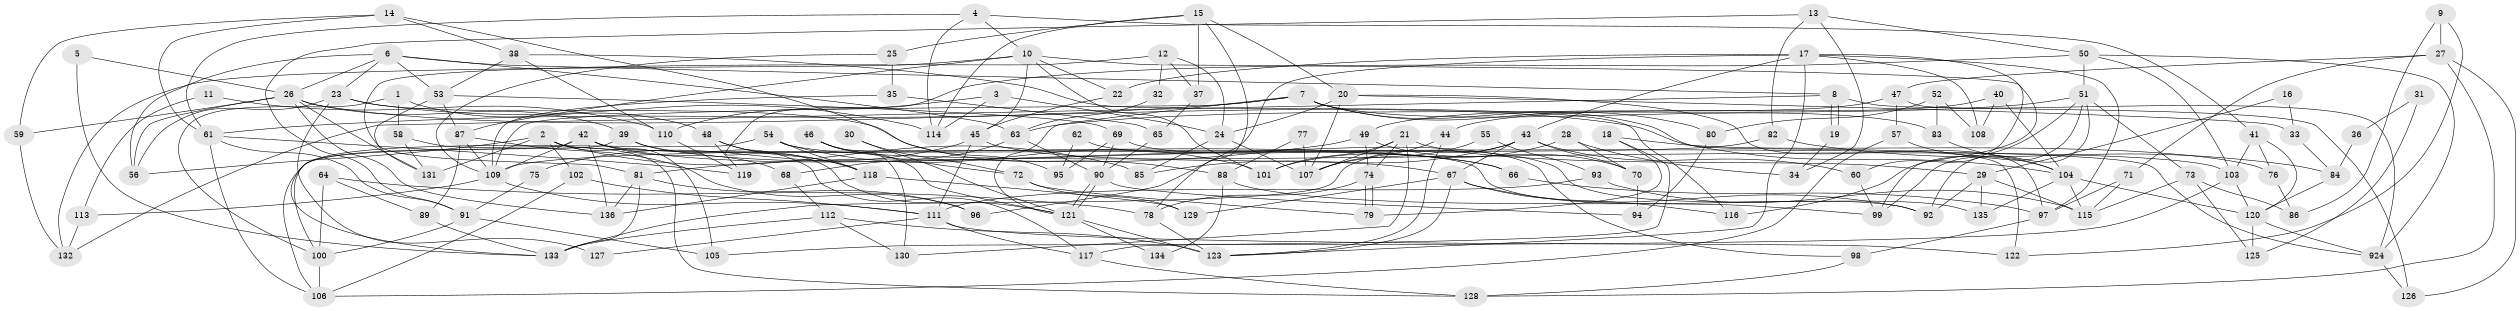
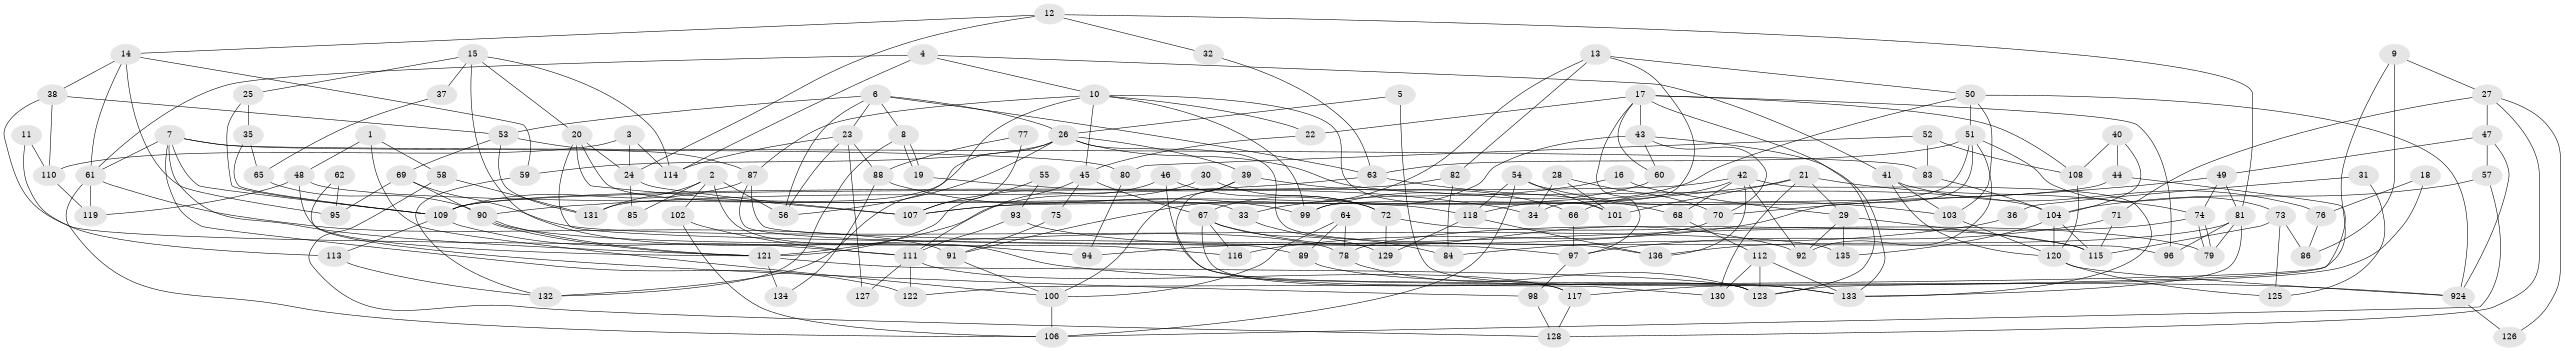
(1180, 74) -> (588, 34)
(2177, 112) -> none
(1399, 162) -> none
(2294, 196) -> (2077, 219)
(1539, 207) -> (2225, 236)
(713, 256) -> none
